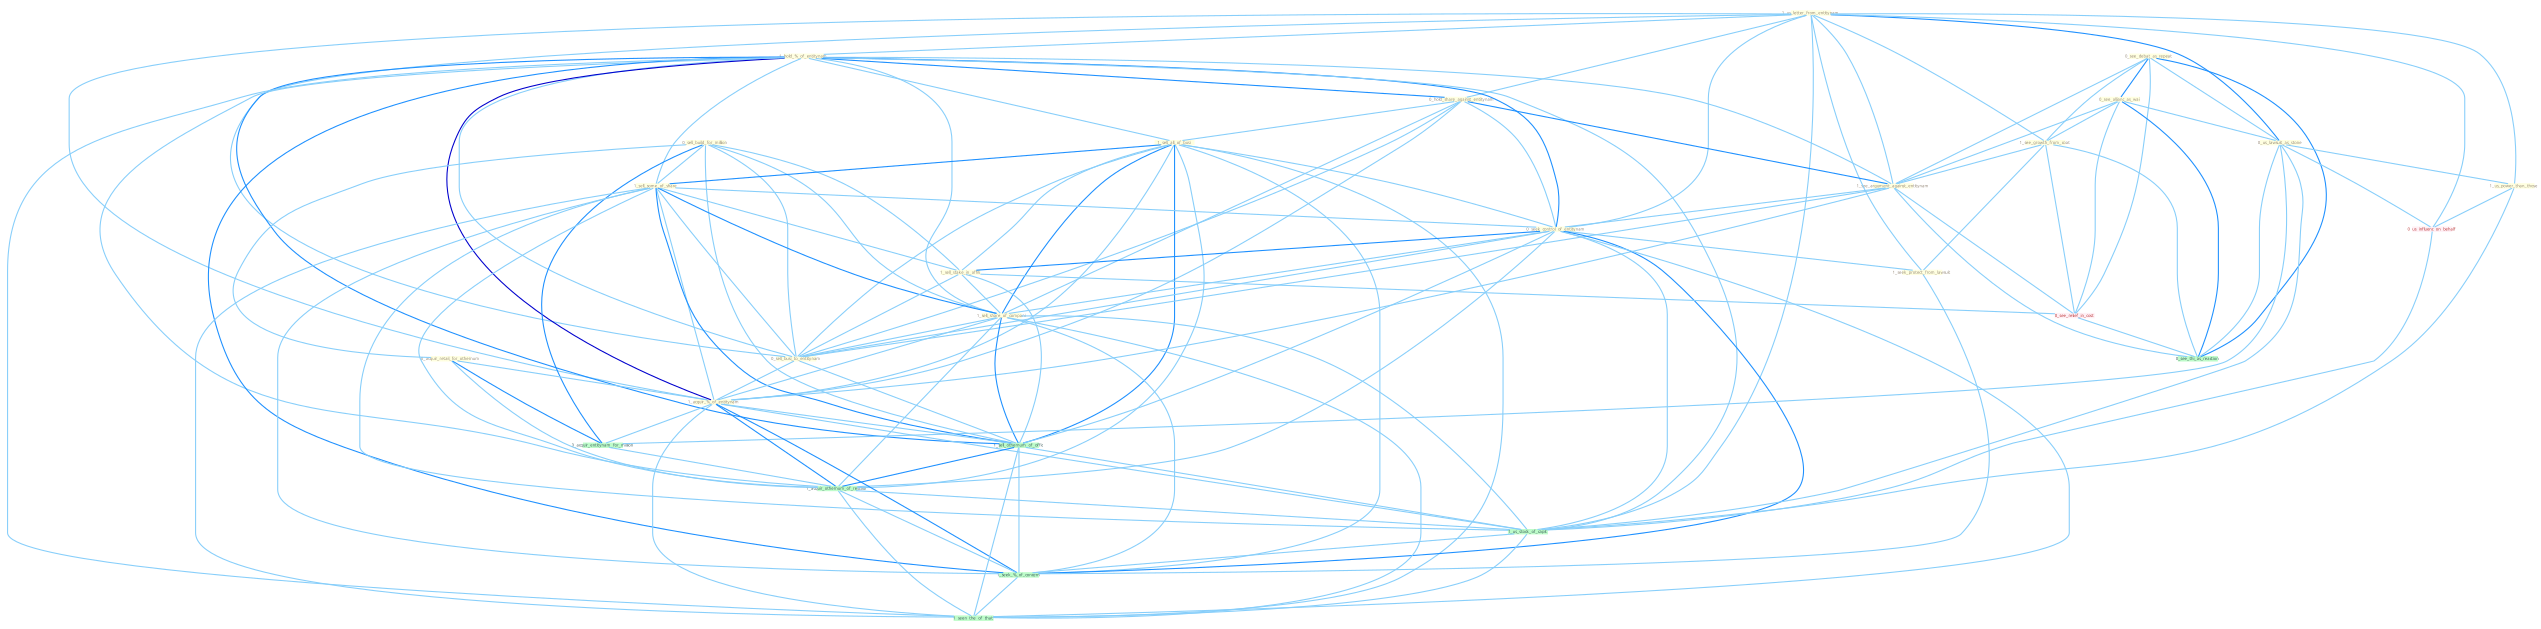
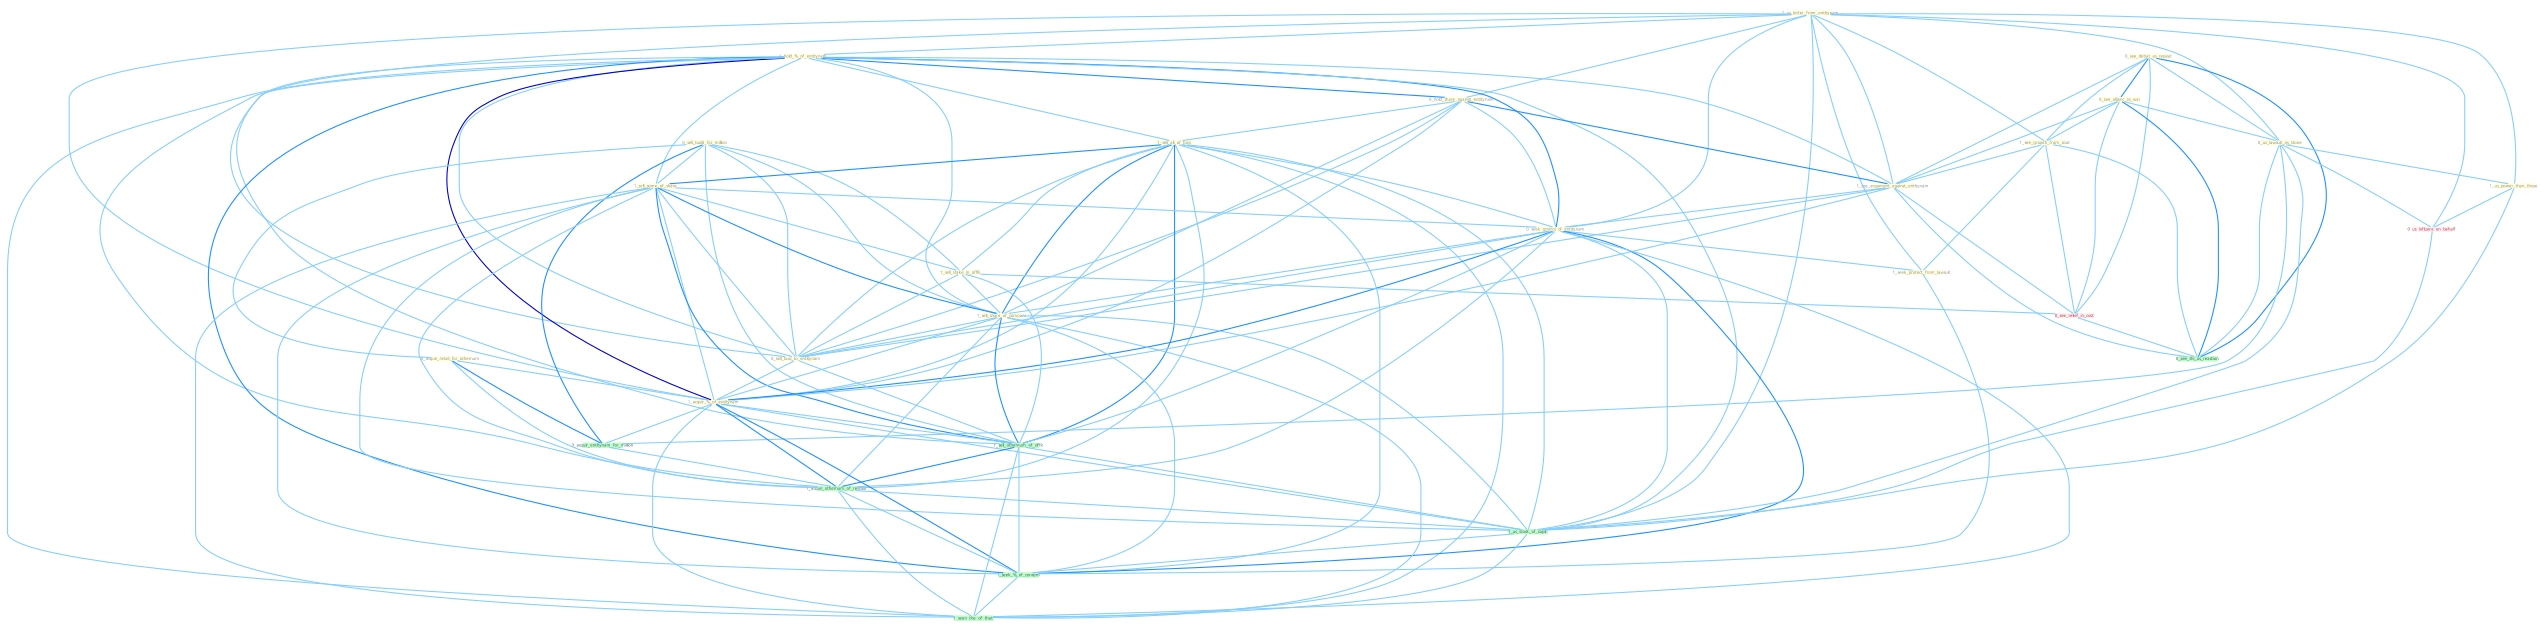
(2073, 32) -> (2073, 32)
none -> (1467, 232)
(1258, 251) -> (1250, 323)
(307, 261) -> (307, 261)
